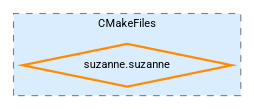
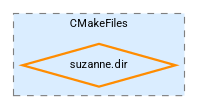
(127, 65) -> (99, 65)
